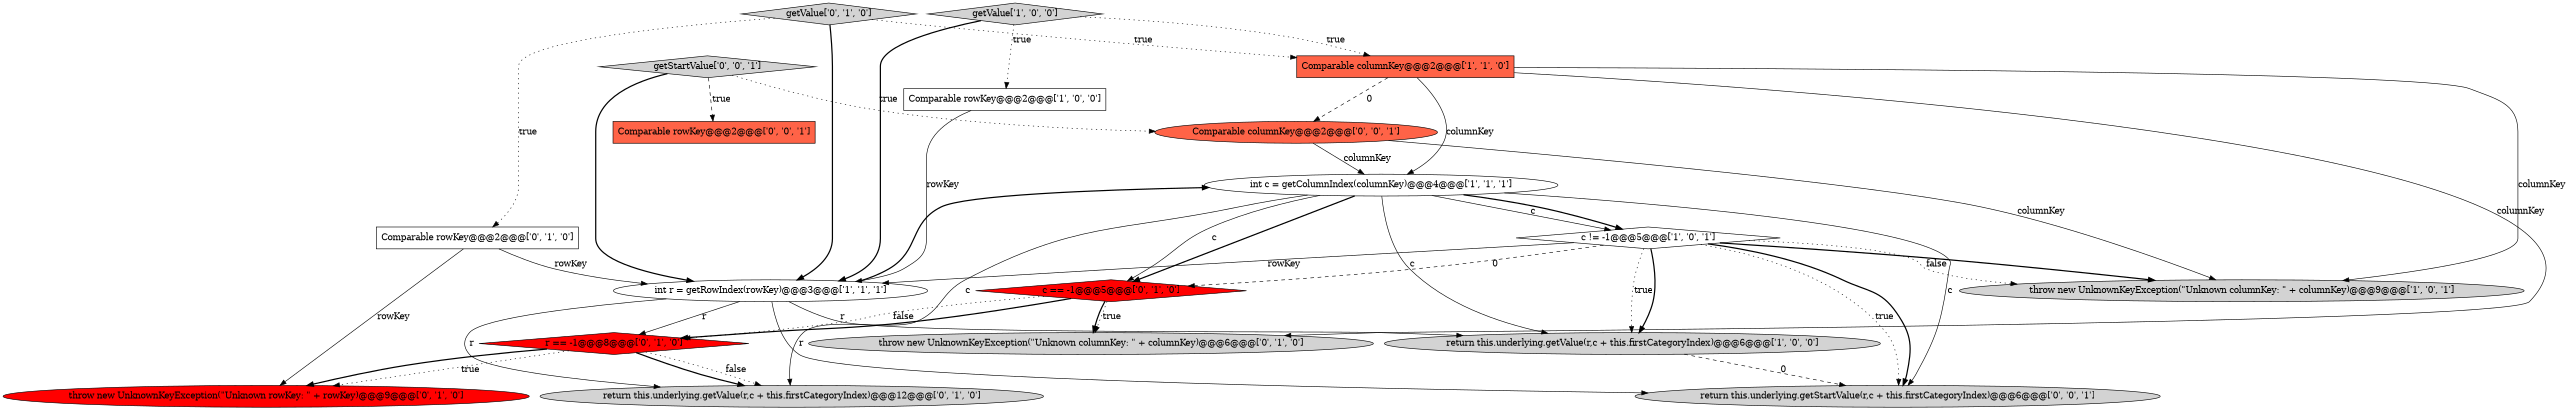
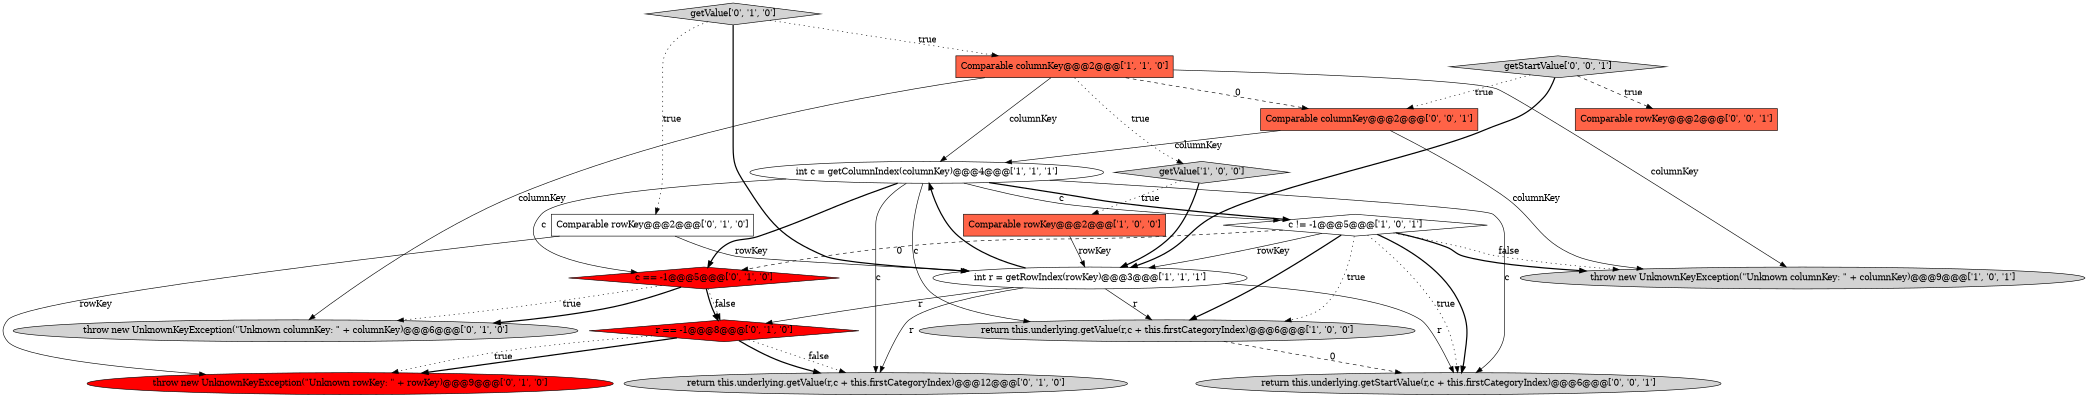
(1223, 28) -> (1123, 123)
(1005, 100) -> (1065, 225)
(1296, 132) -> (1369, 120)
